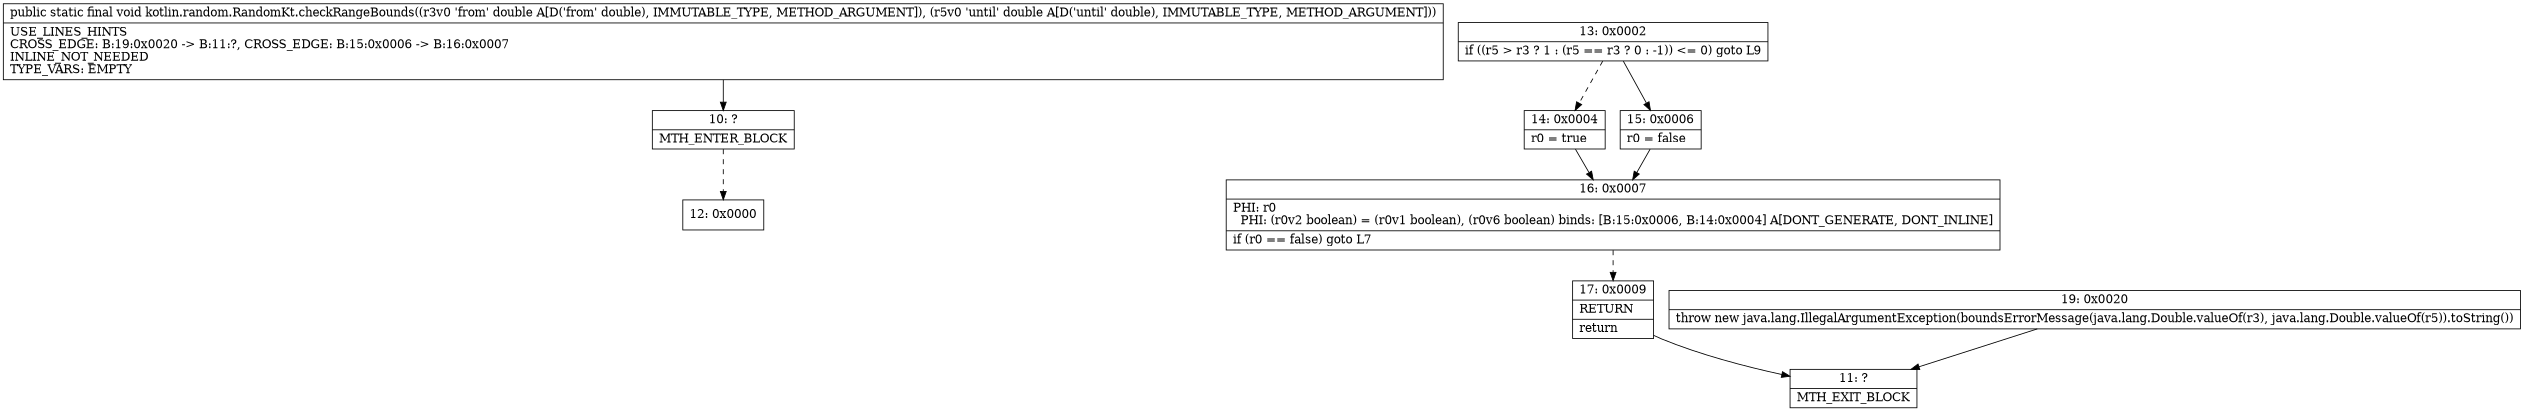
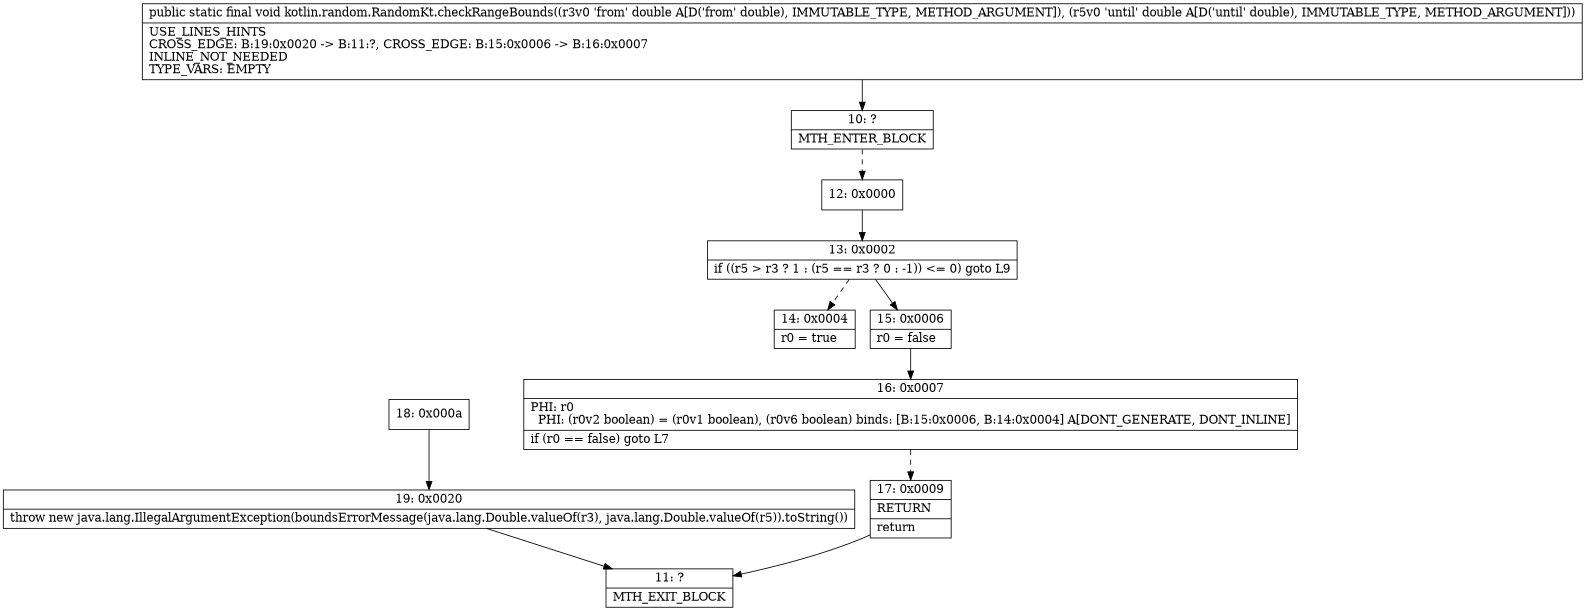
(1582, 161) -> none
none -> (862, 221)
none -> (429, 414)
